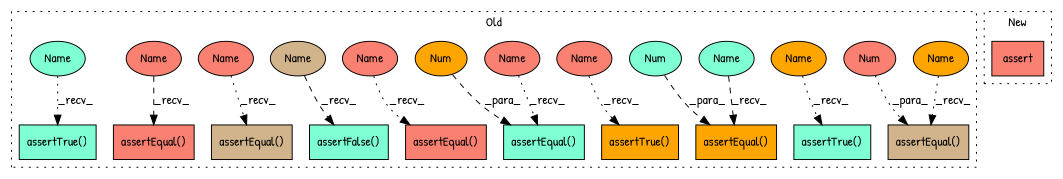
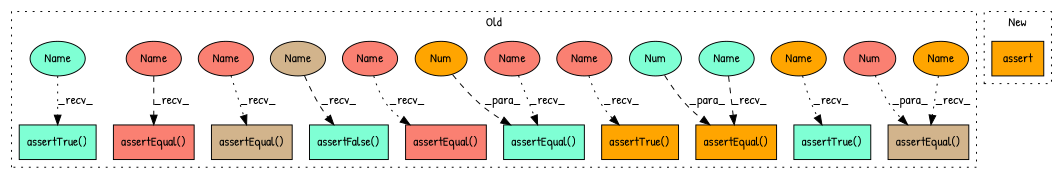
(1018, 59) -> (1018, 59)
